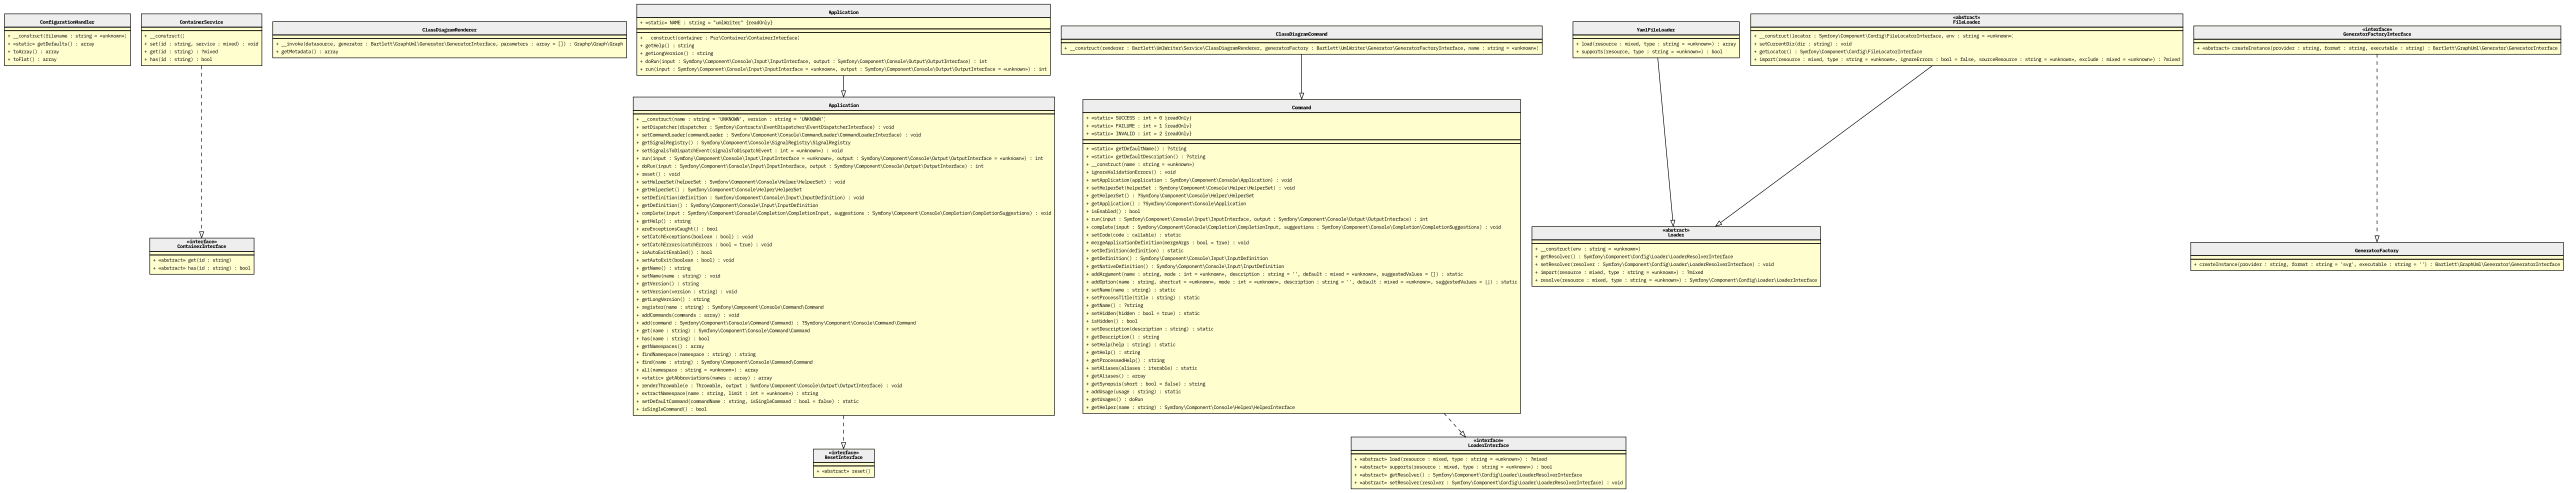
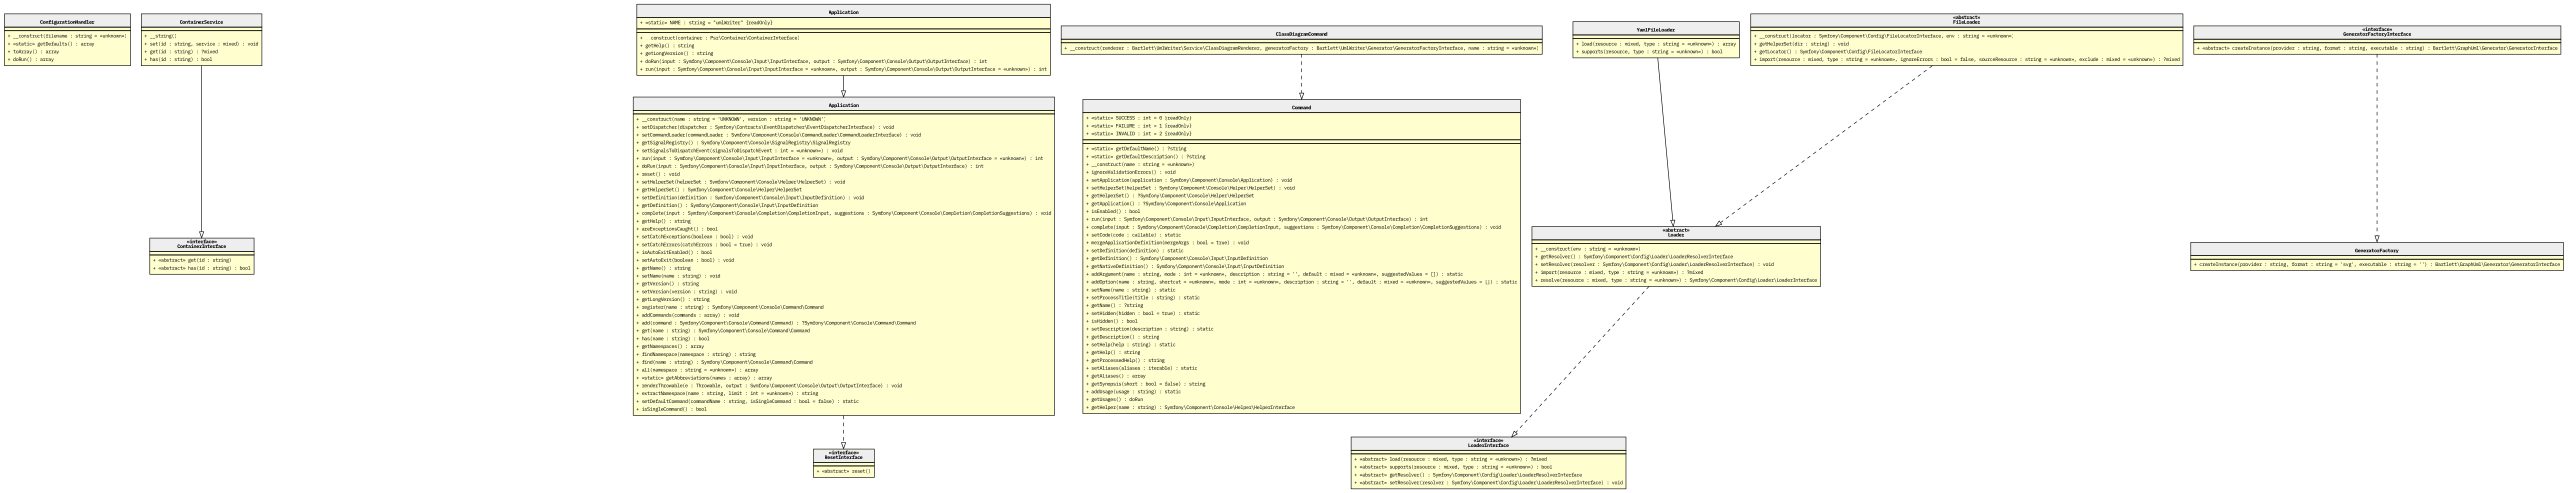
(165, 36) -> (161, 36)
(449, 40) -> none
(1803, 44) -> (1801, 44)
(32, 60) -> (31, 60)
(1302, 73) -> (1302, 73)
(1827, 144) -> (1827, 144)
(202, 149) -> (202, 149)
(1453, 423) -> (1583, 359)
